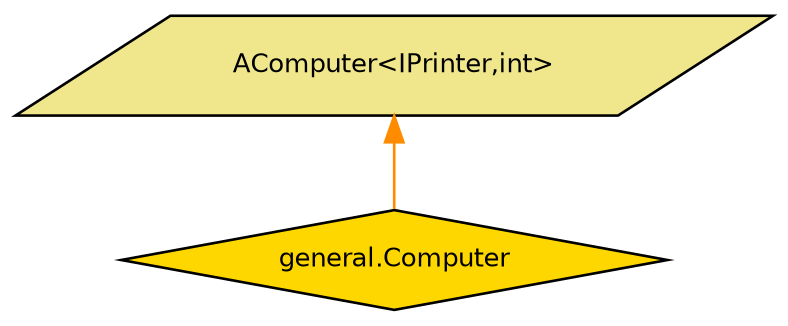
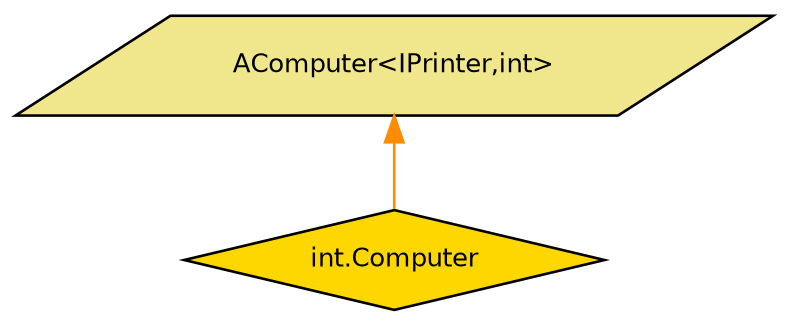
(394, 260) -> (394, 260)
